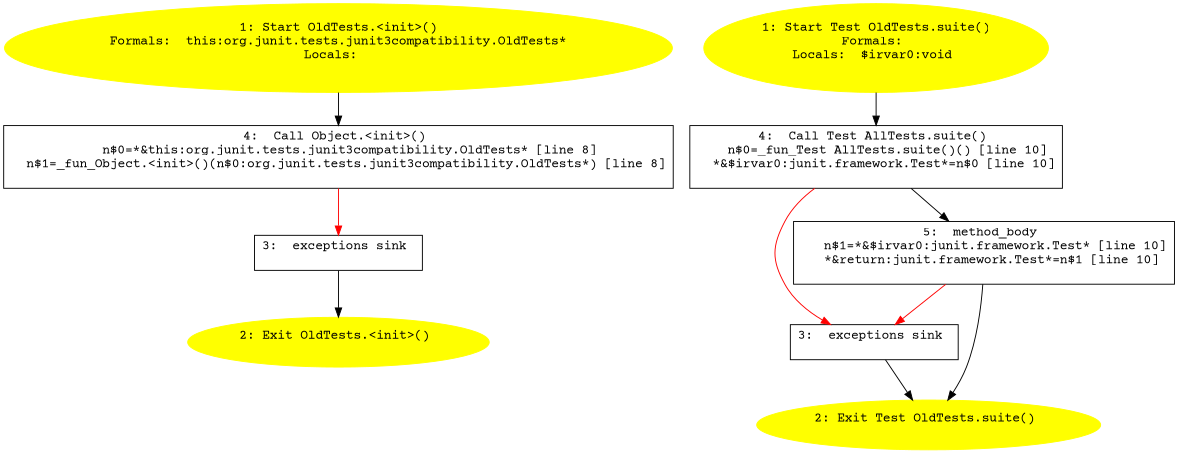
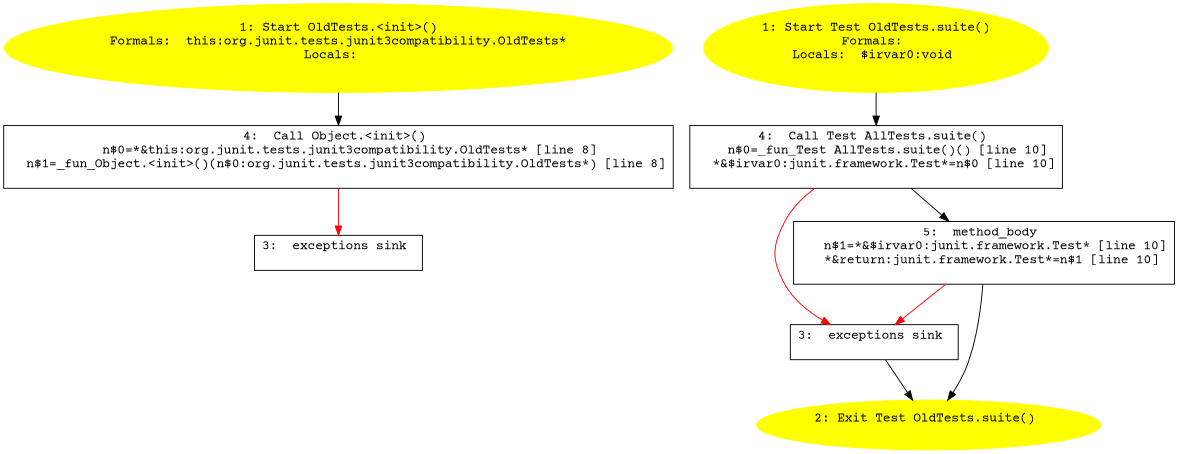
(338, 342) -> none
